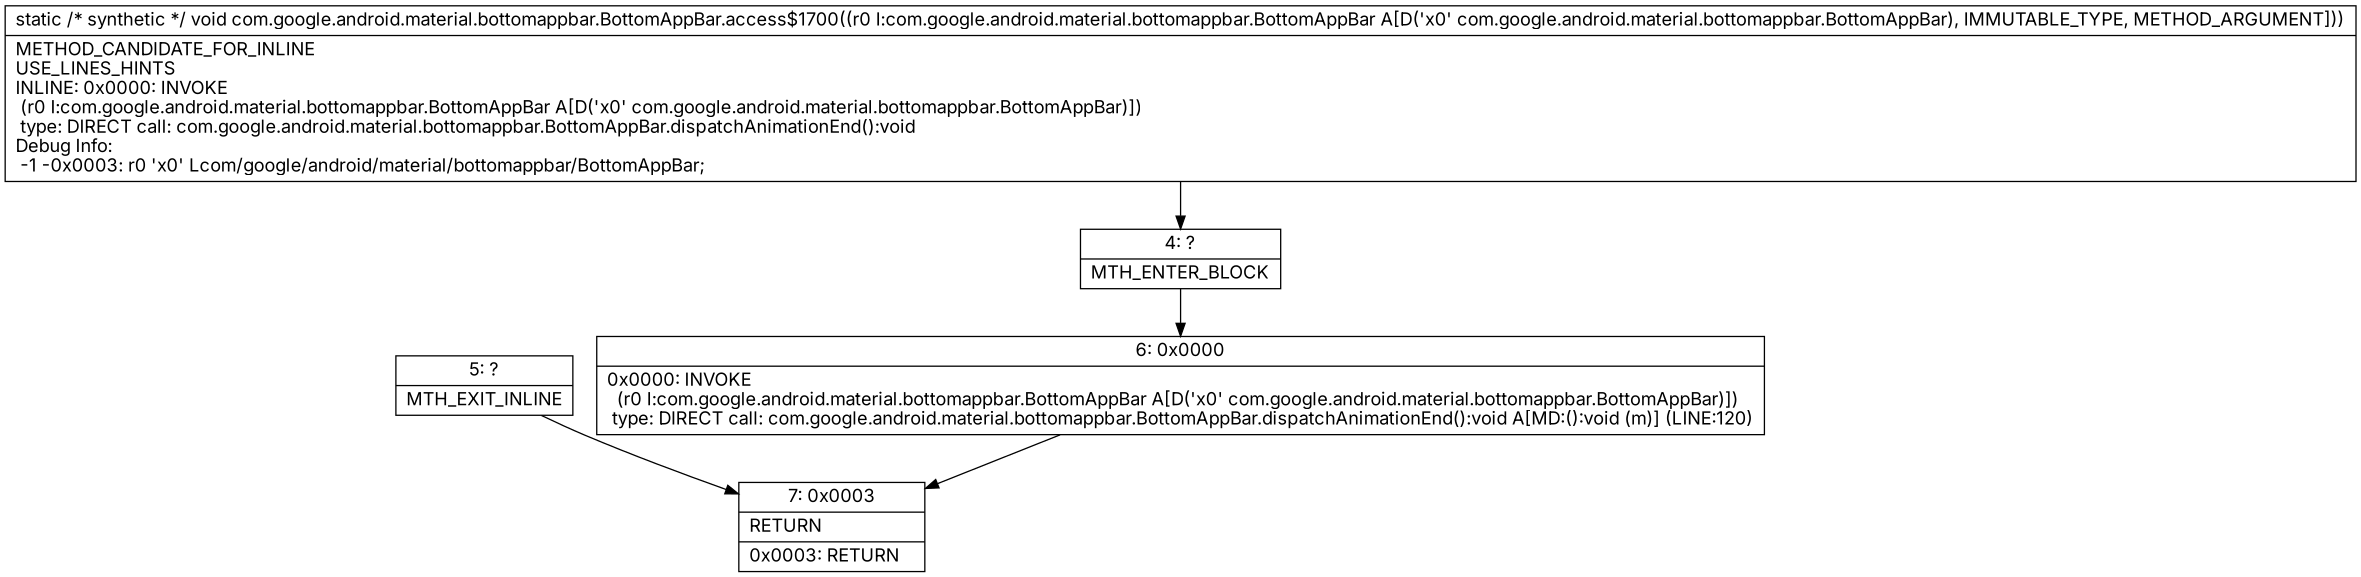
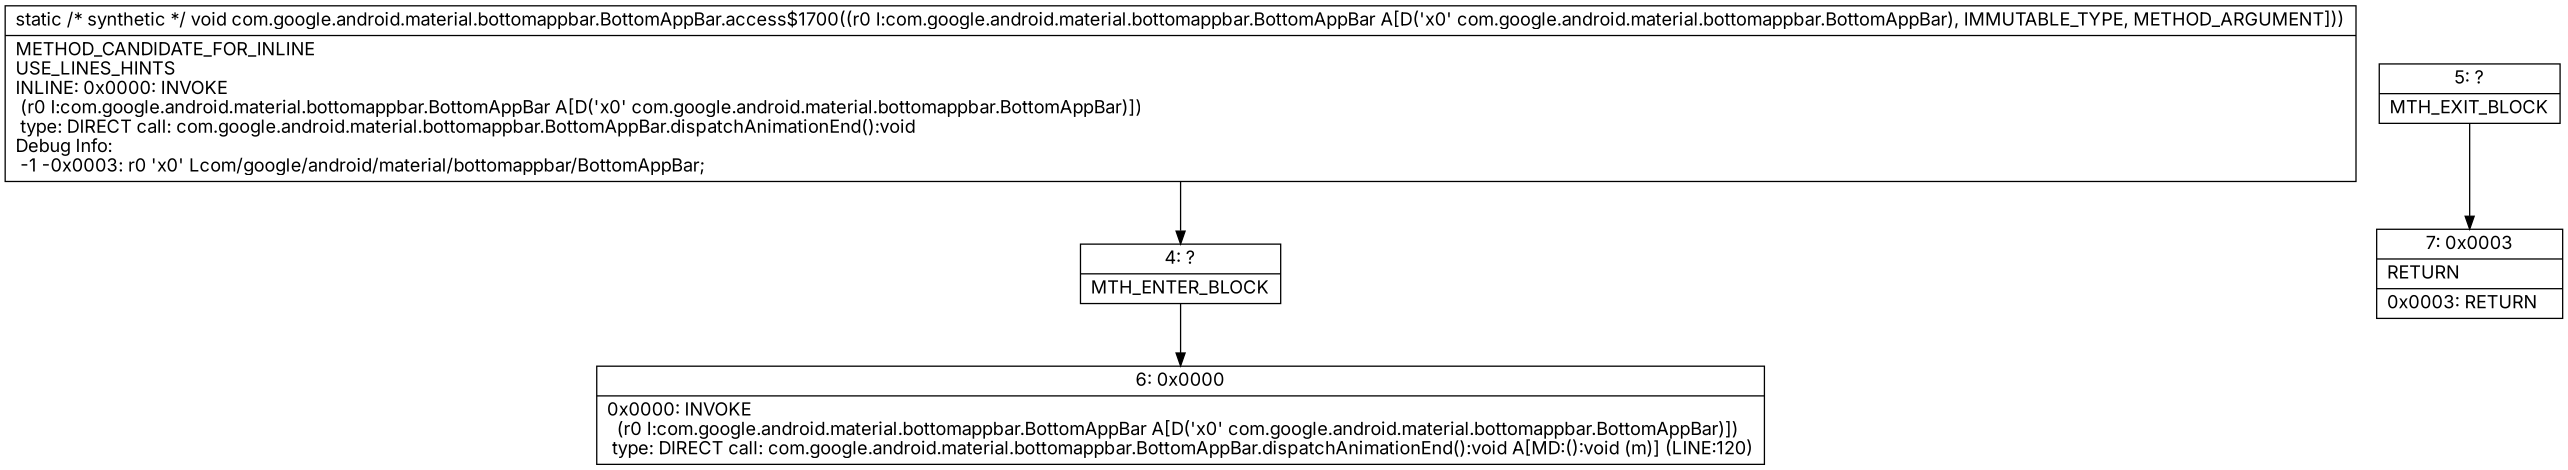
(484, 400) -> (2470, 108)
(999, 459) -> none
